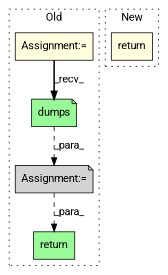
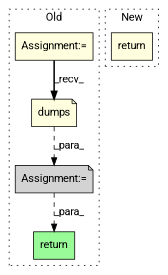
(54, 113) -> (54, 113)
